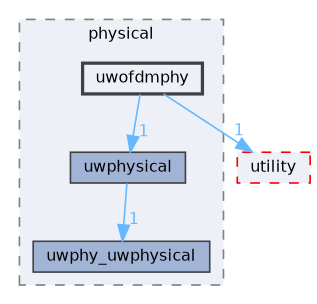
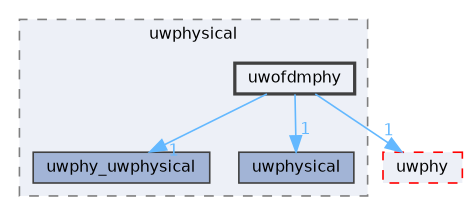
(121, 35) -> (194, 35)
(274, 168) -> (423, 168)
(125, 204) -> (216, 119)
